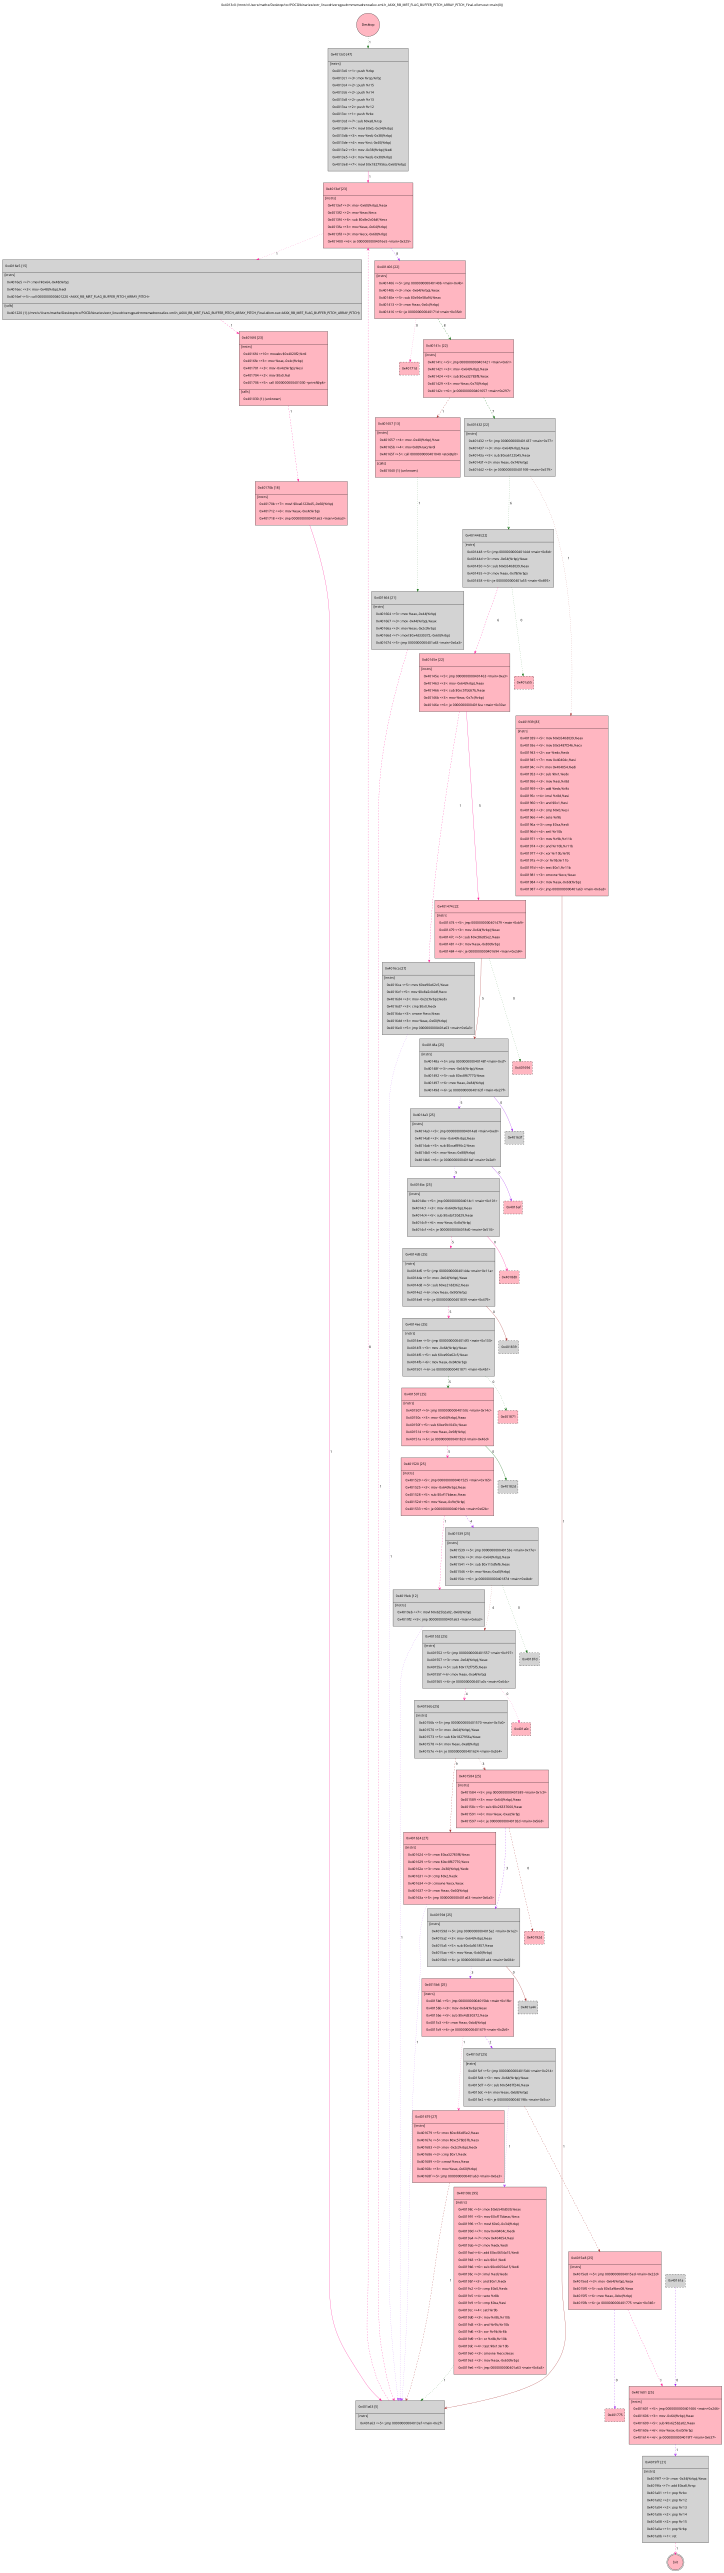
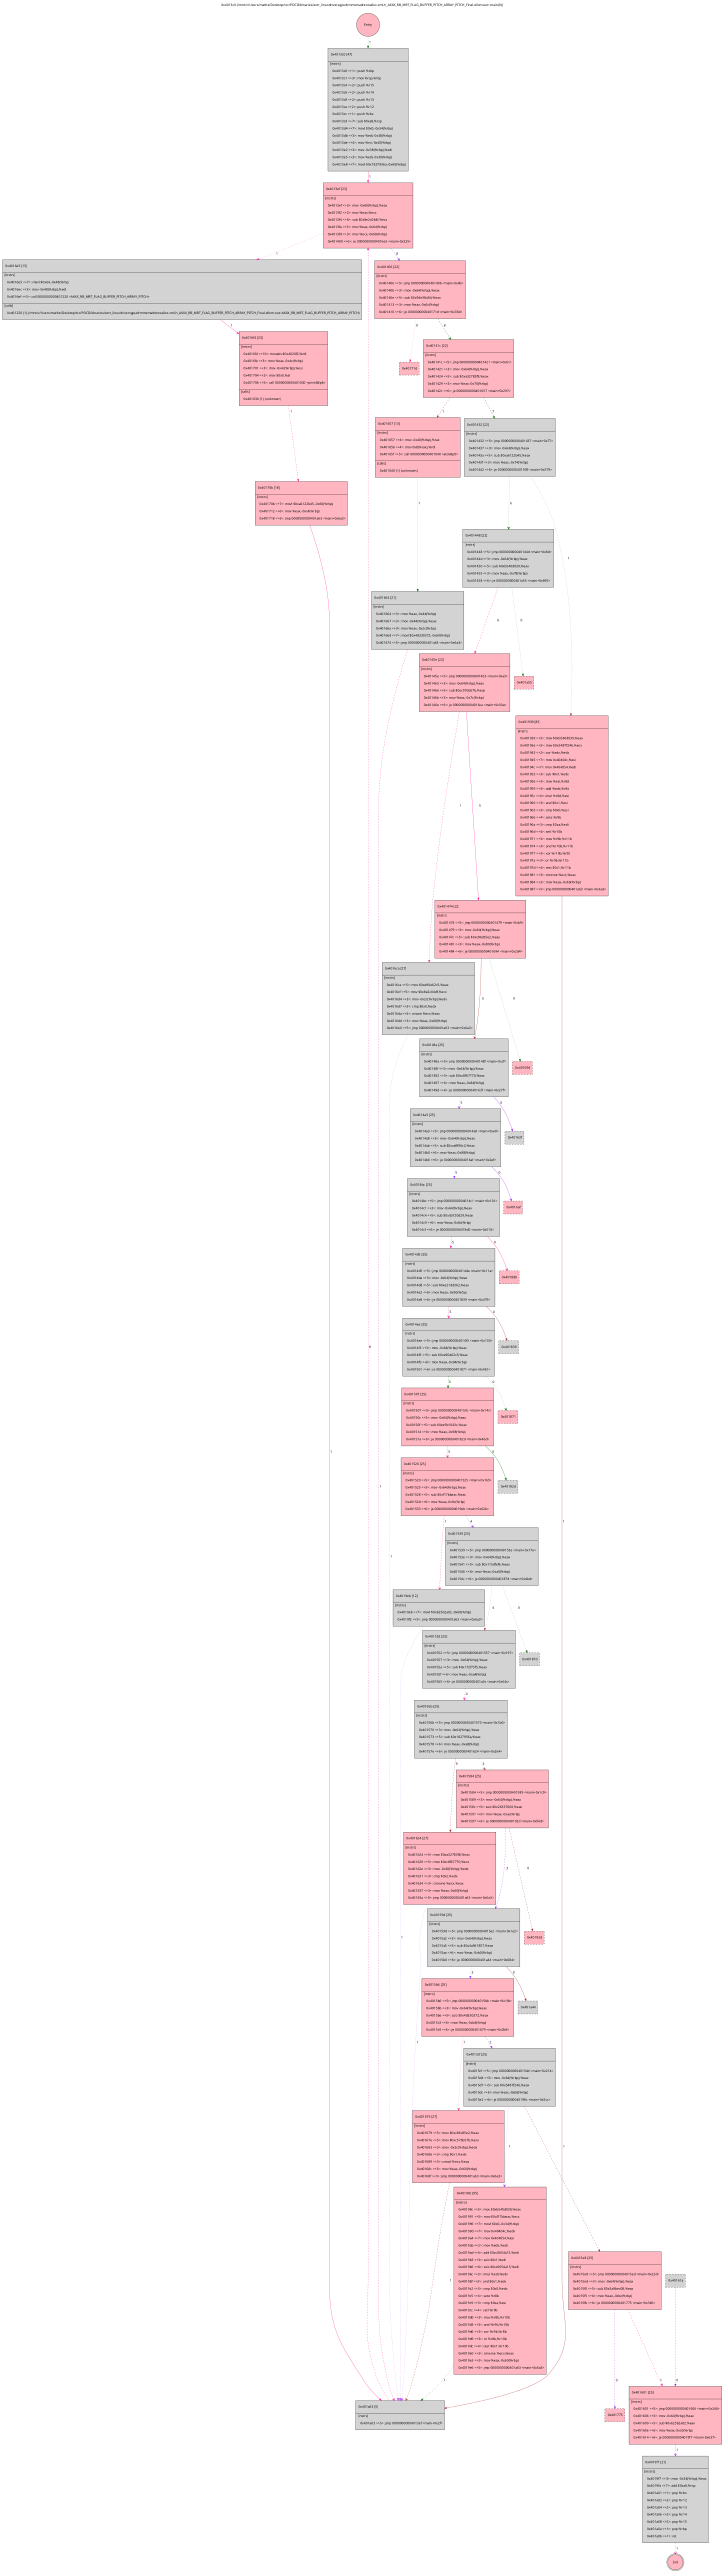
(368, 25) -> (368, 25)
(229, 326) -> (229, 326)
(521, 1729) -> none
